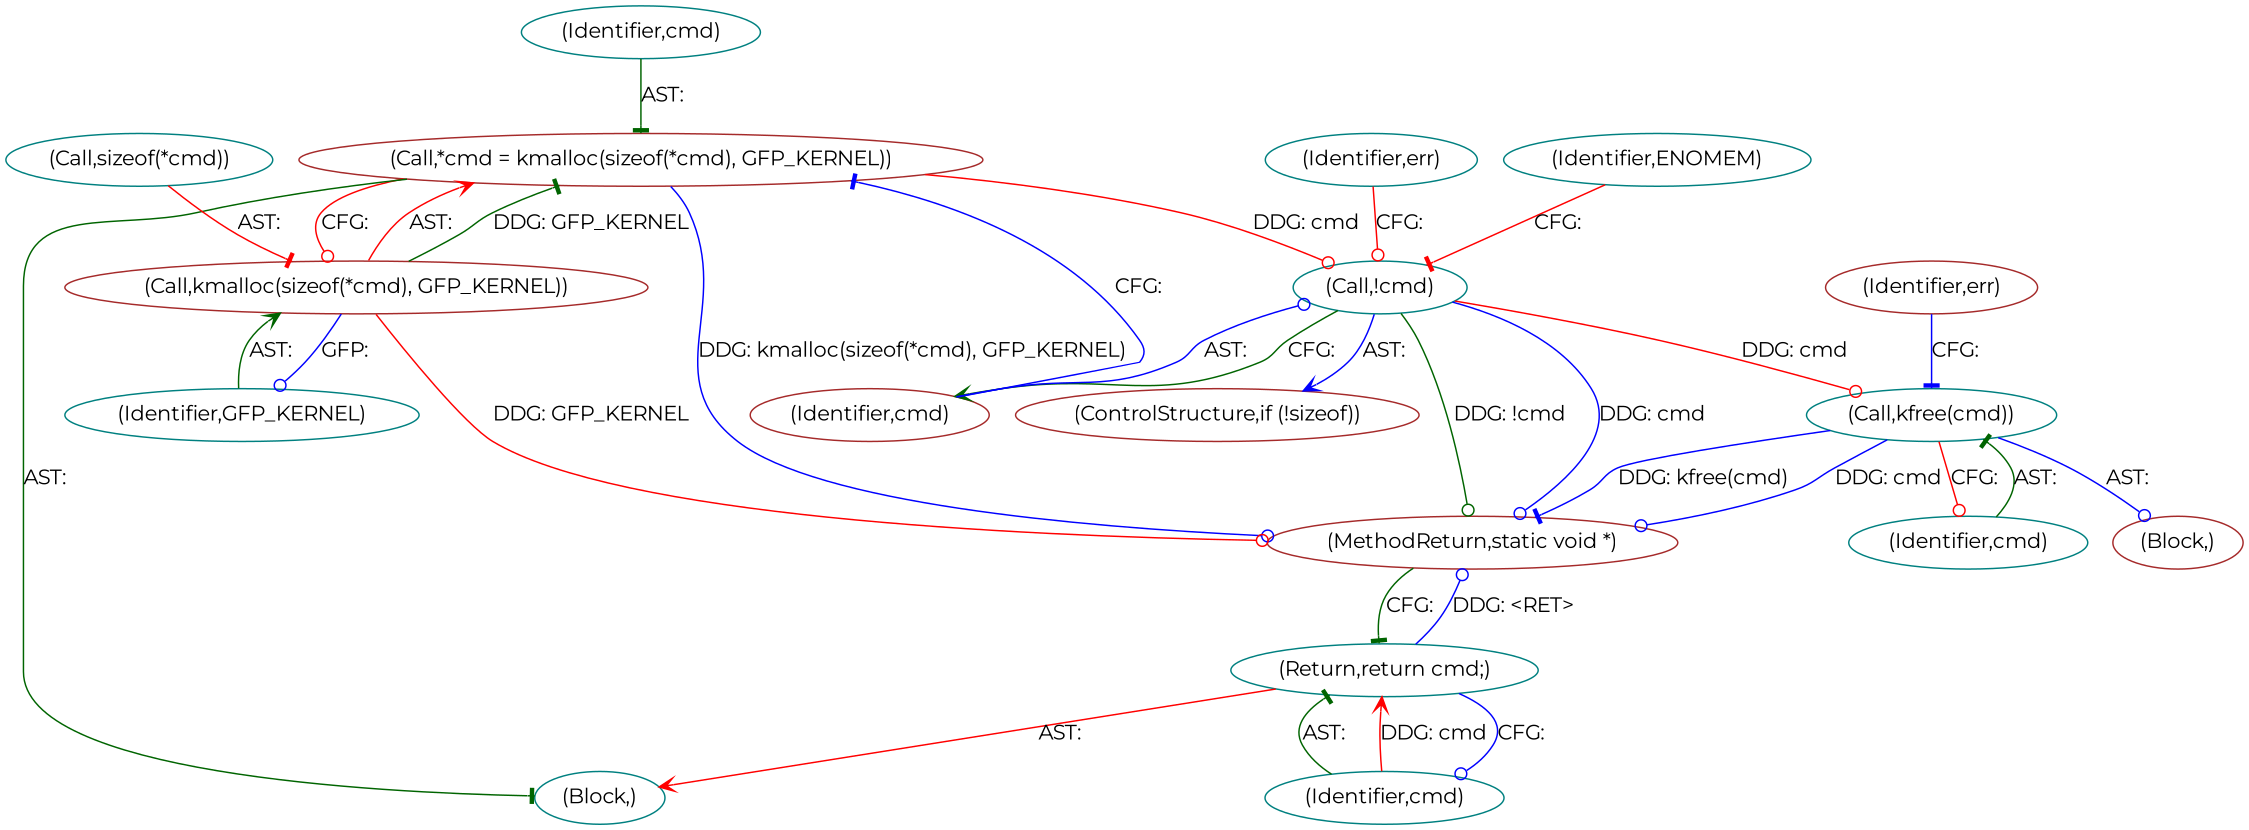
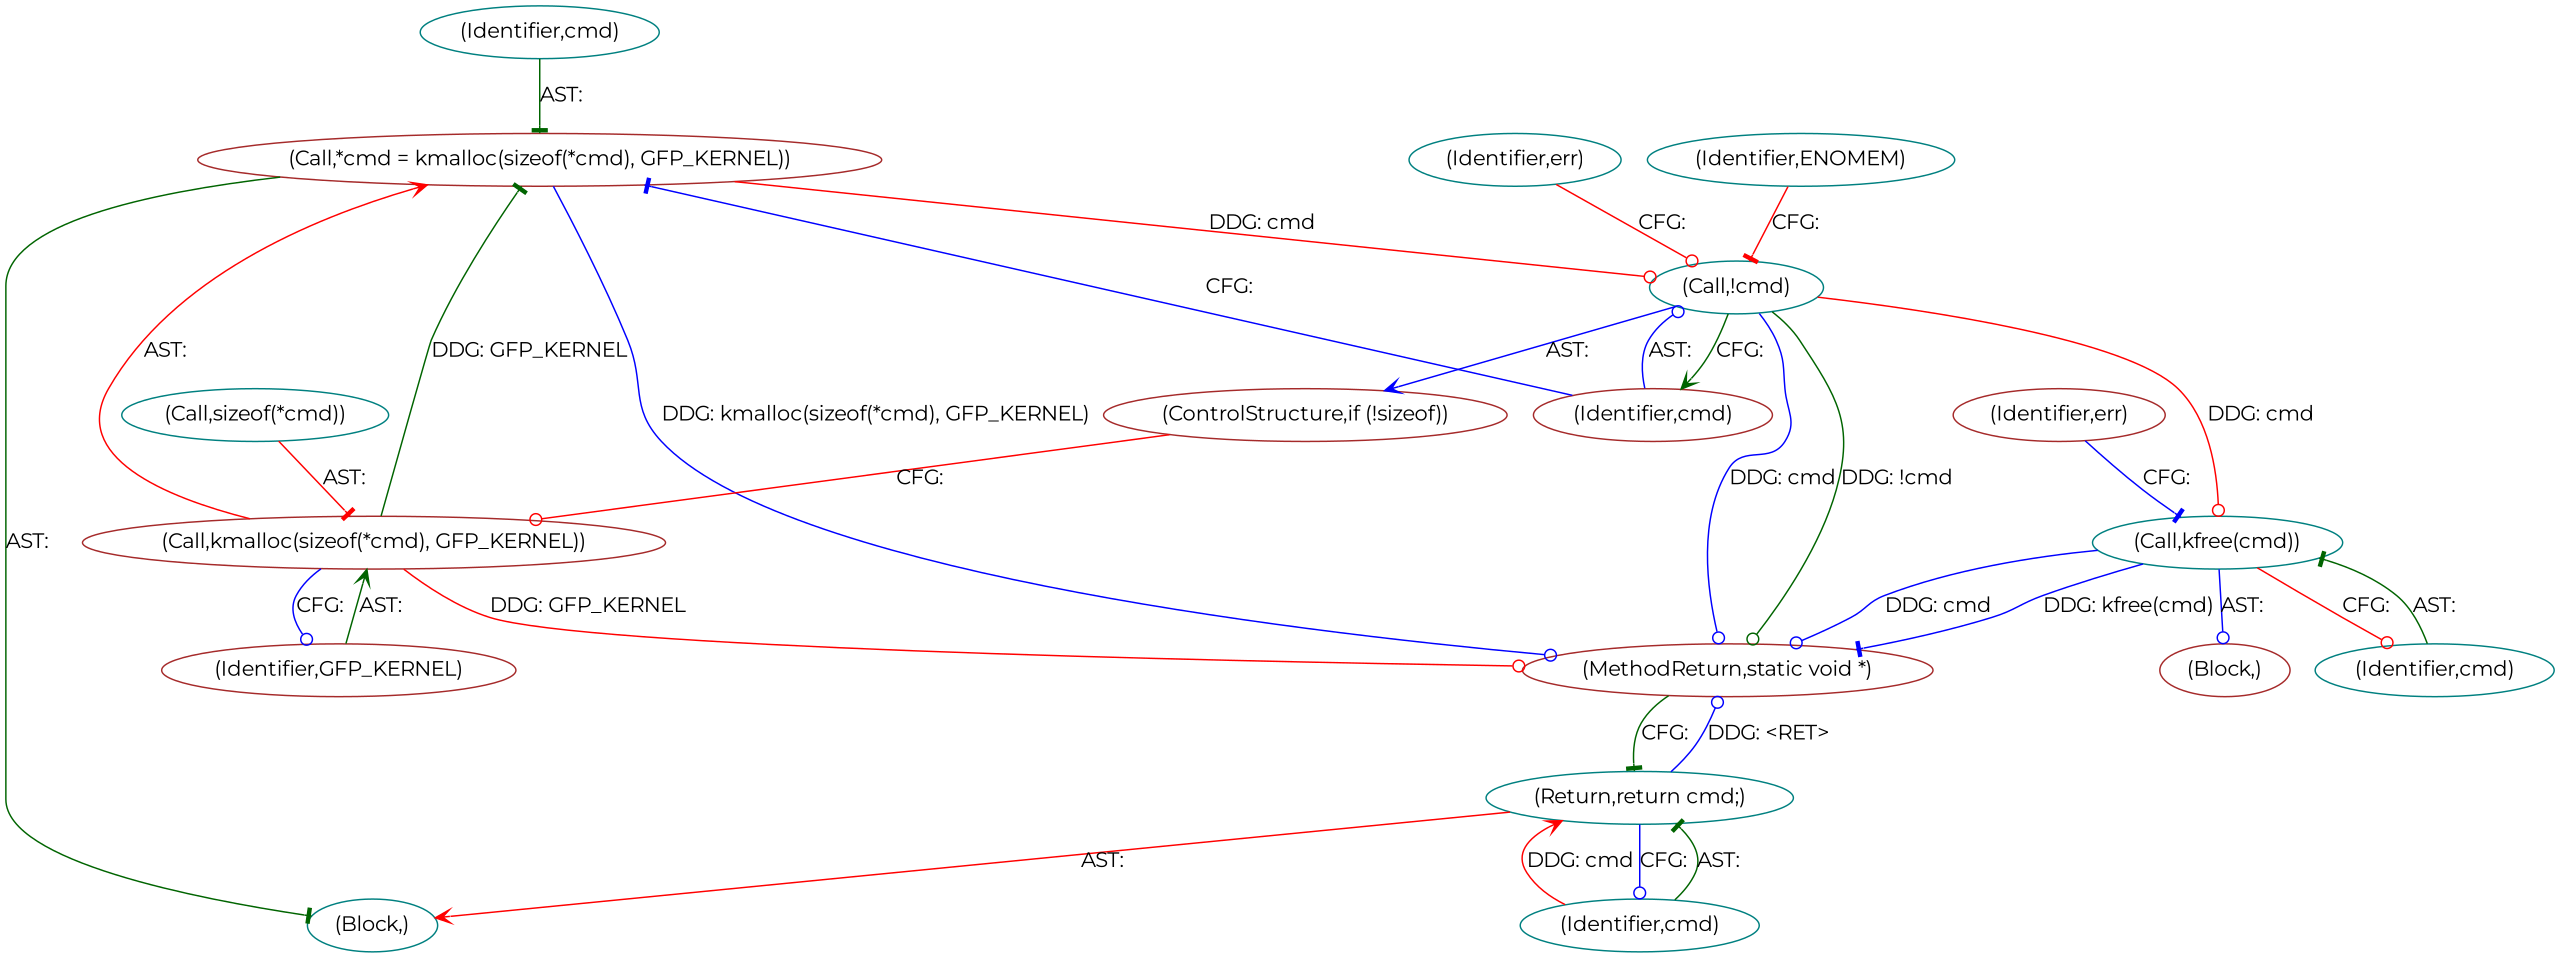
(340, 199) -> (856, 477)
(348, 351) -> (323, 606)
(242, 415) -> (339, 670)
